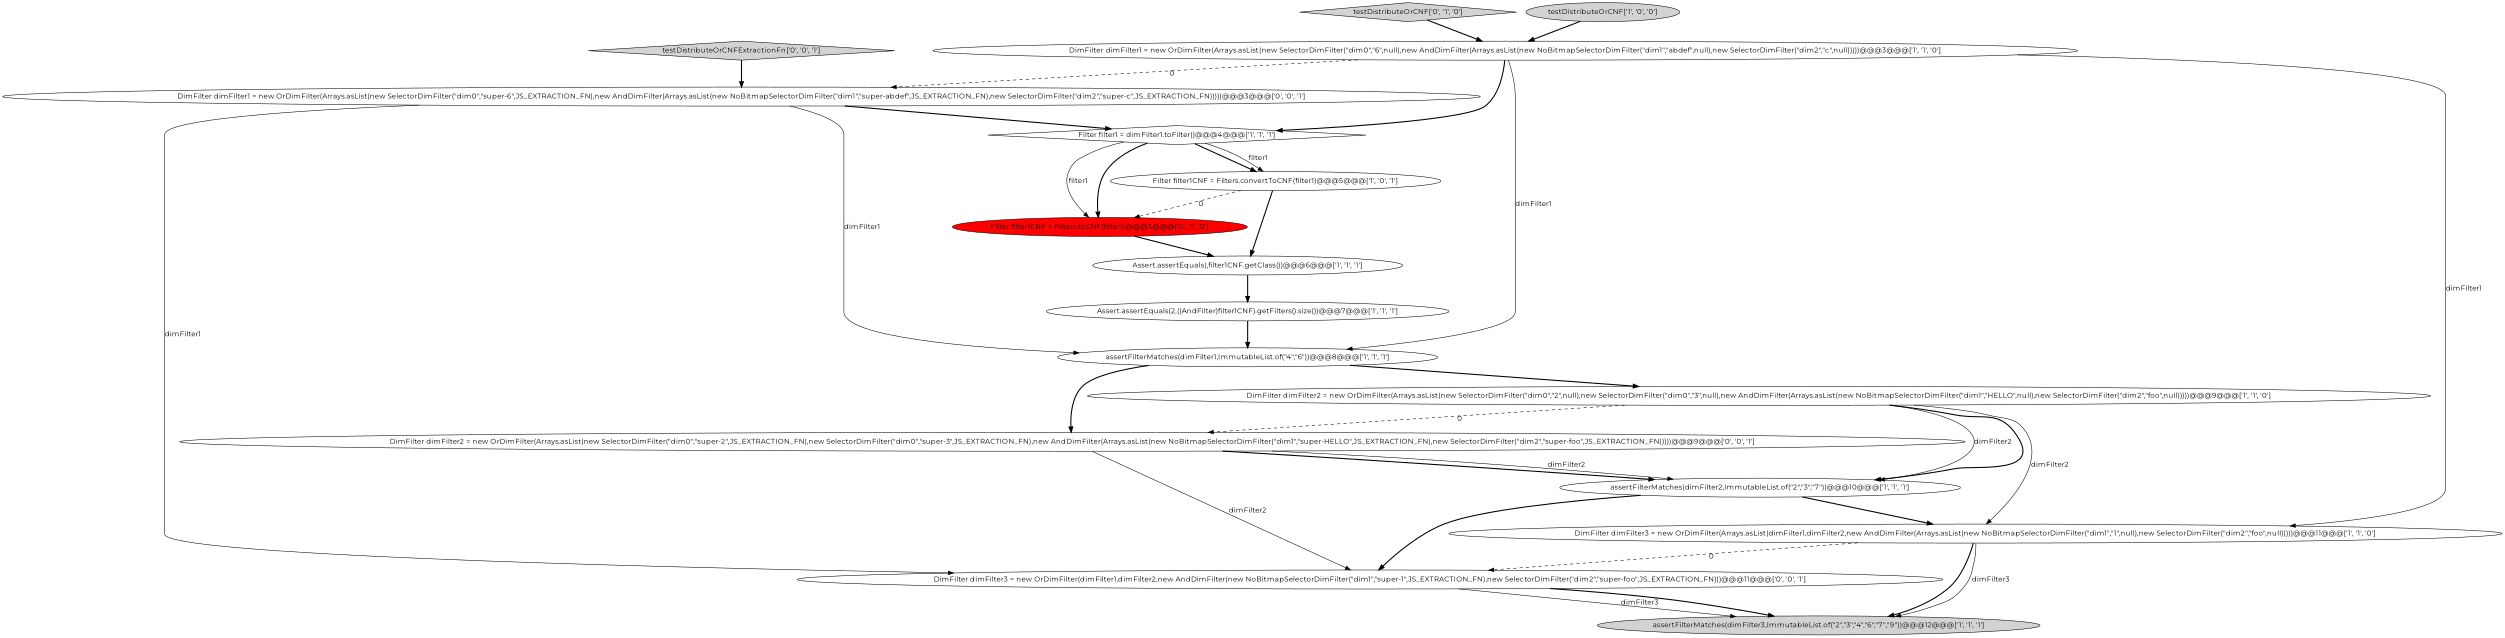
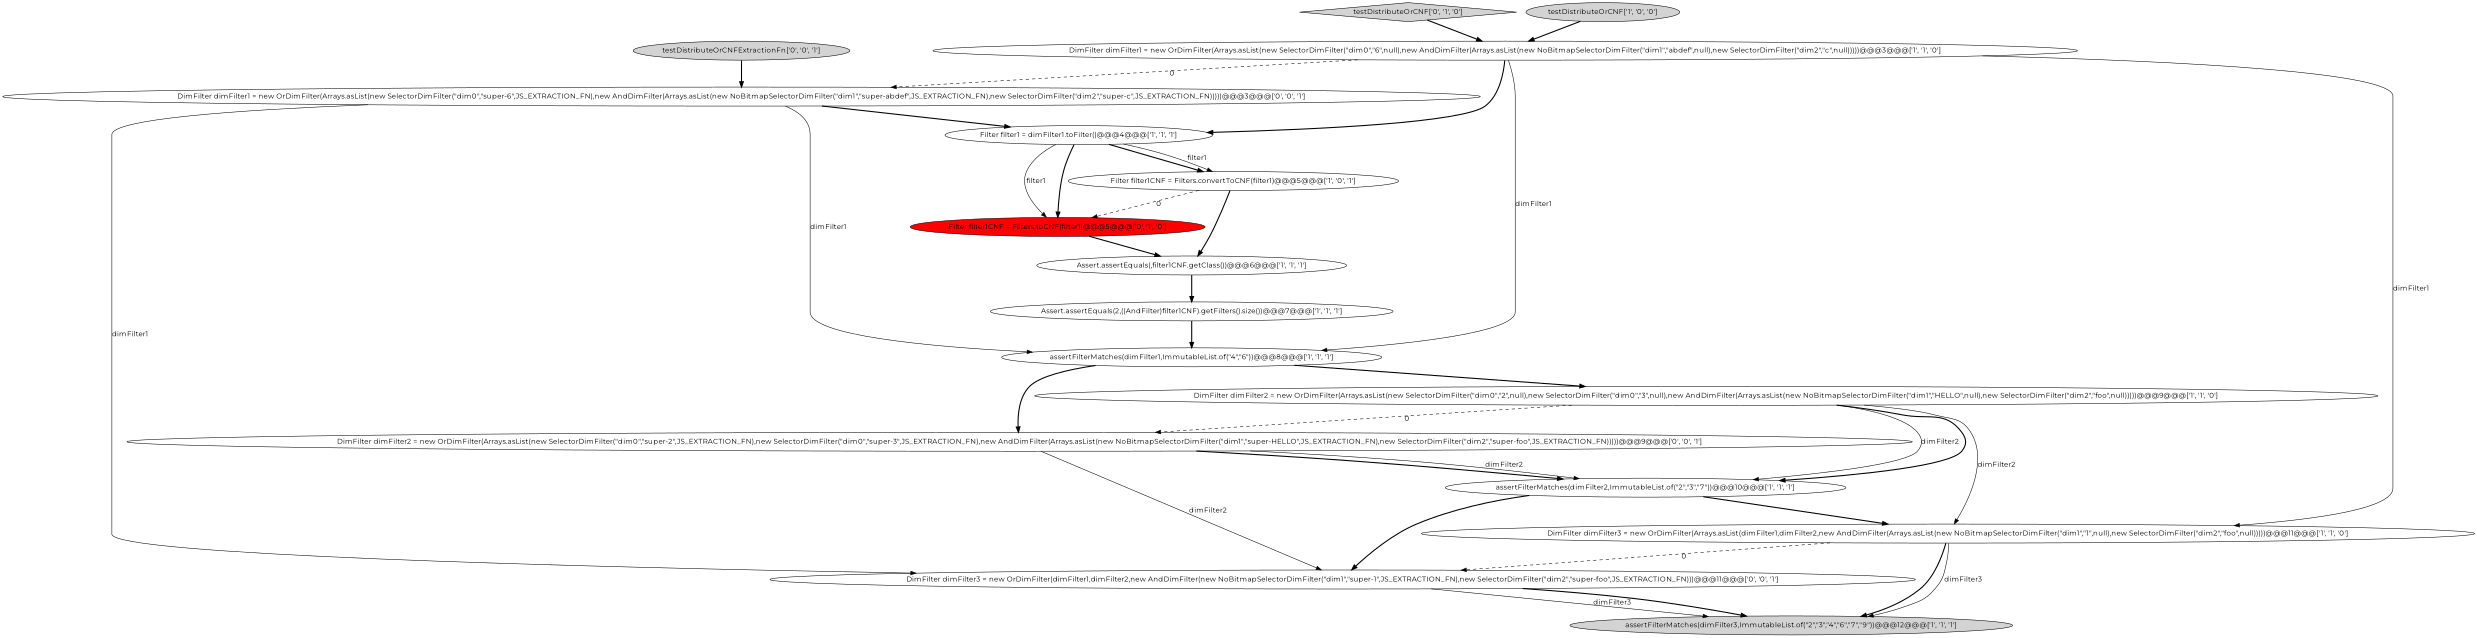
(742, 51) -> (742, 51)
(1177, 135) -> (1079, 135)
